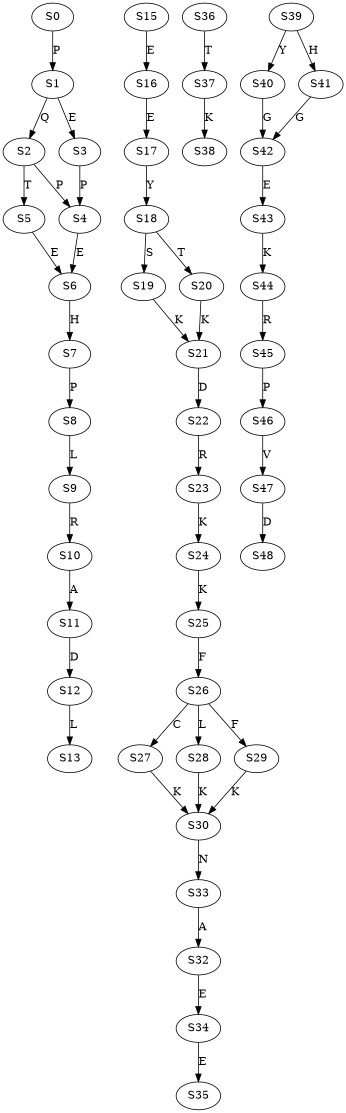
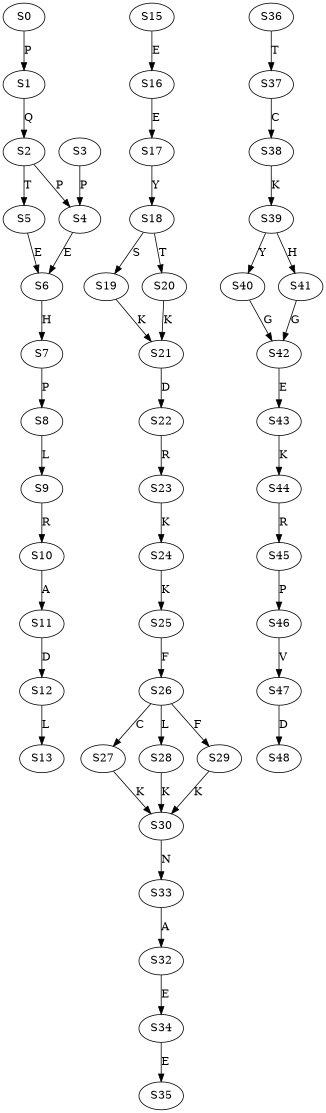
(65, 115) -> none
(209, 118) -> (276, 118)
none -> (271, 182)
